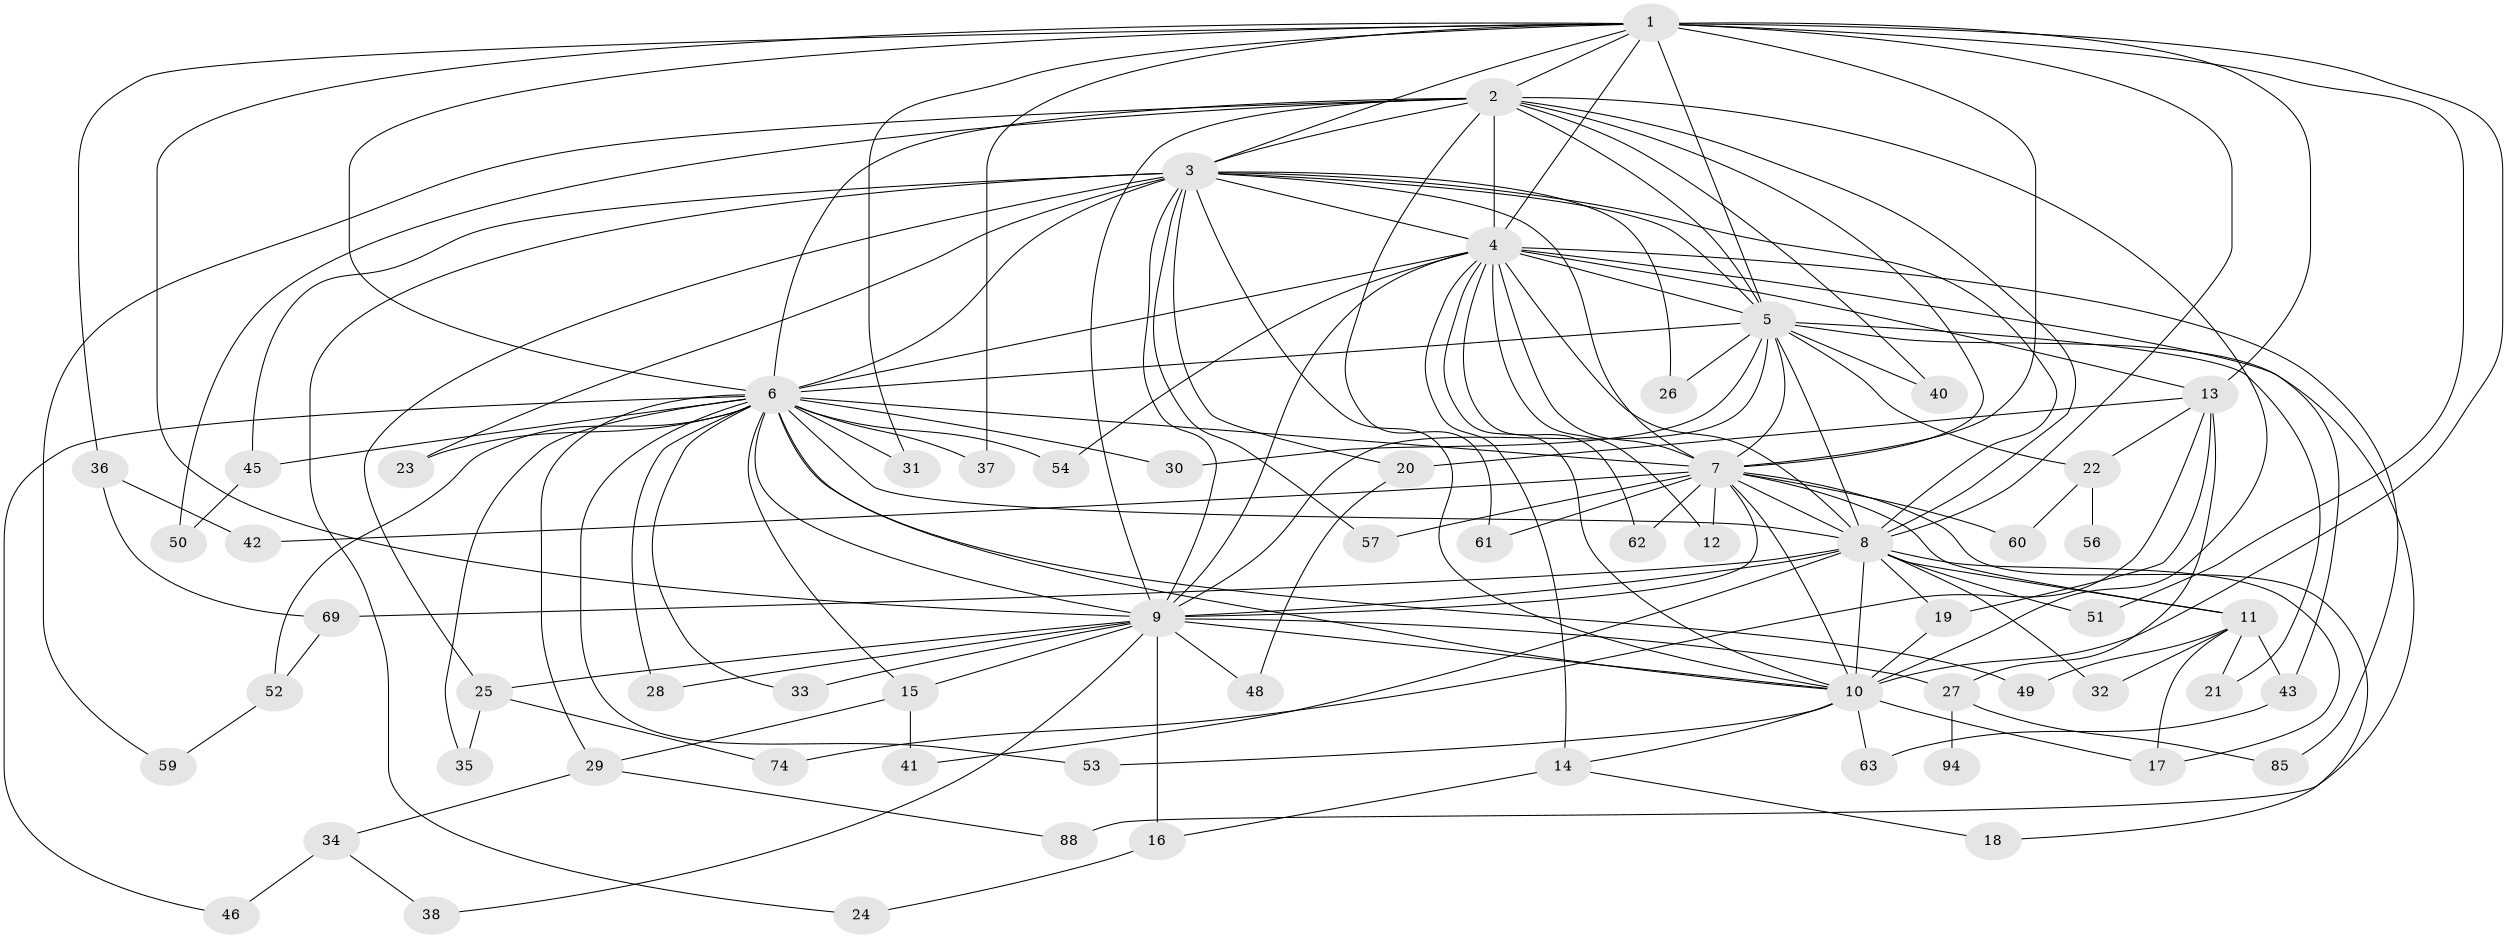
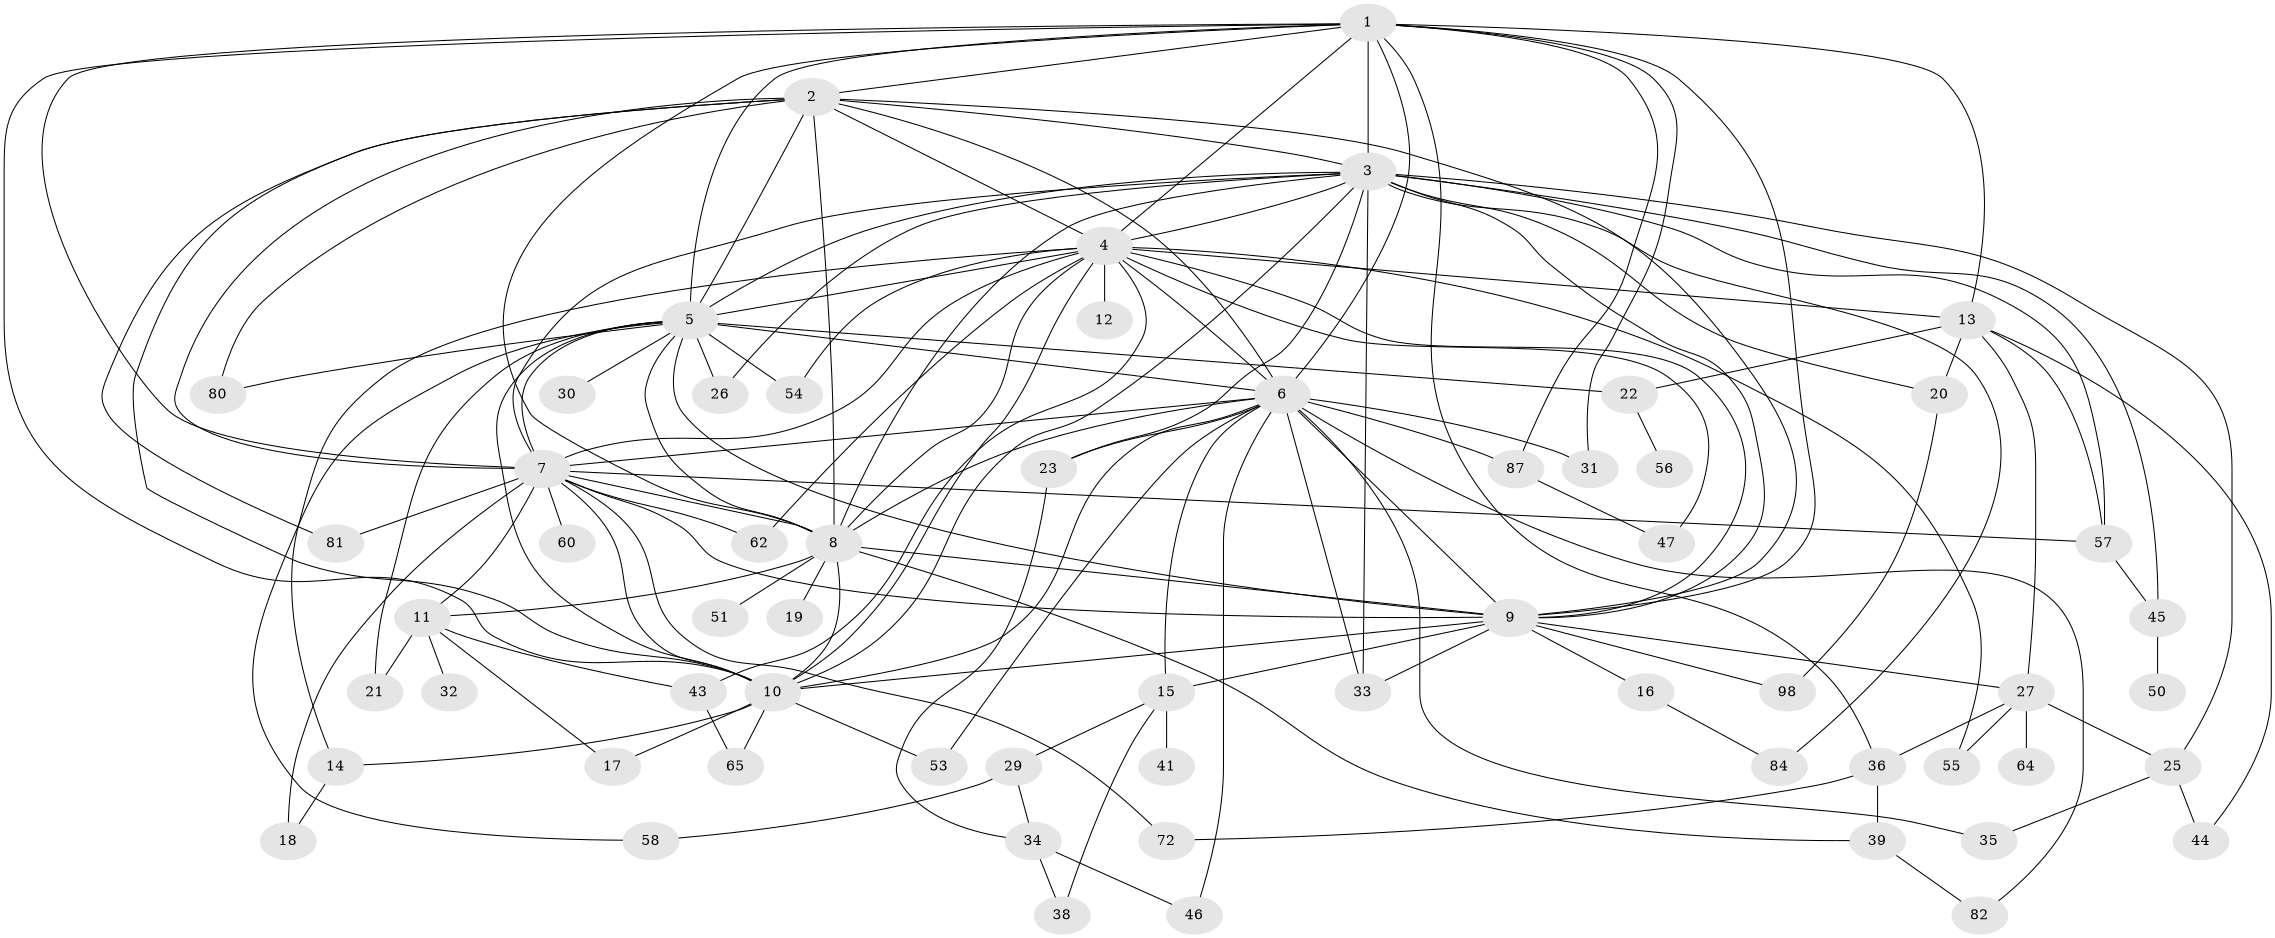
(2403, 100) -> none
(733, 159) -> none
(977, 295) -> (1366, 432)
(1940, 395) -> (218, 395)
(975, 428) -> none
(513, 430) -> (2131, 581)
(918, 431) -> (741, 356)
(987, 469) -> (1516, 469)
(541, 505) -> none
(1714, 506) -> none
(2055, 506) -> none
(253, 544) -> (1167, 841)
(1485, 544) -> (336, 544)
none -> (1667, 544)
(2162, 563) -> (2071, 412)
(2250, 584) -> none
(2002, 613) -> none
(332, 618) -> (1878, 841)
(821, 652) -> (2100, 730)
(1894, 660) -> (508, 502)
(1396, 687) -> none
none -> (949, 691)
(275, 692) -> (1980, 916)
(656, 692) -> none
(1256, 692) -> (1788, 692)
(2026, 692) -> none
none -> (1952, 730)
(168, 767) -> none
(780, 767) -> (2201, 841)
(1869, 767) -> (736, 767)
(1952, 767) -> (2026, 767)
(2281, 767) -> (1952, 767)
(1360, 804) -> none
(828, 833) -> (1105, 800)
(1070, 841) -> (651, 841)
(862, 916) -> (1779, 767)
